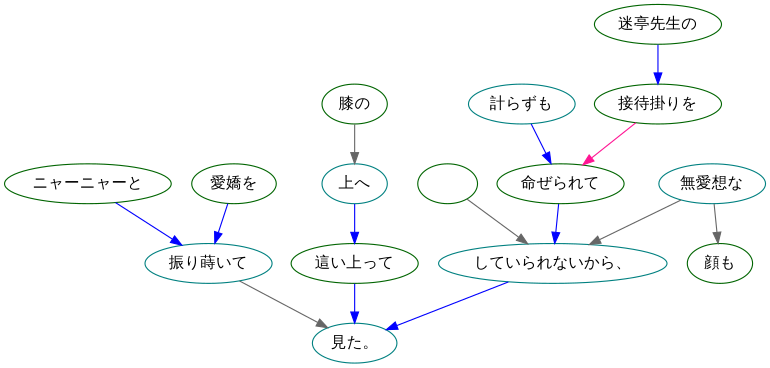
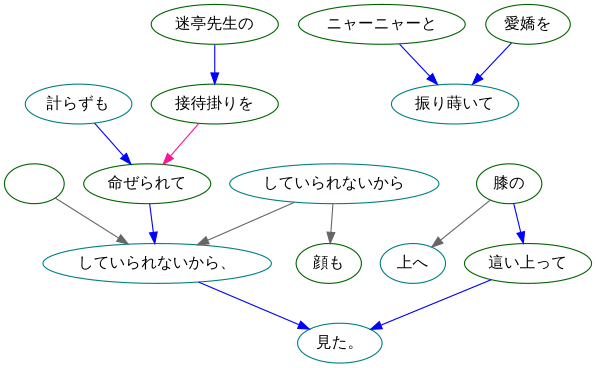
(712, 184) -> (334, 184)
(355, 218) -> (517, 218)
(279, 302) -> none
